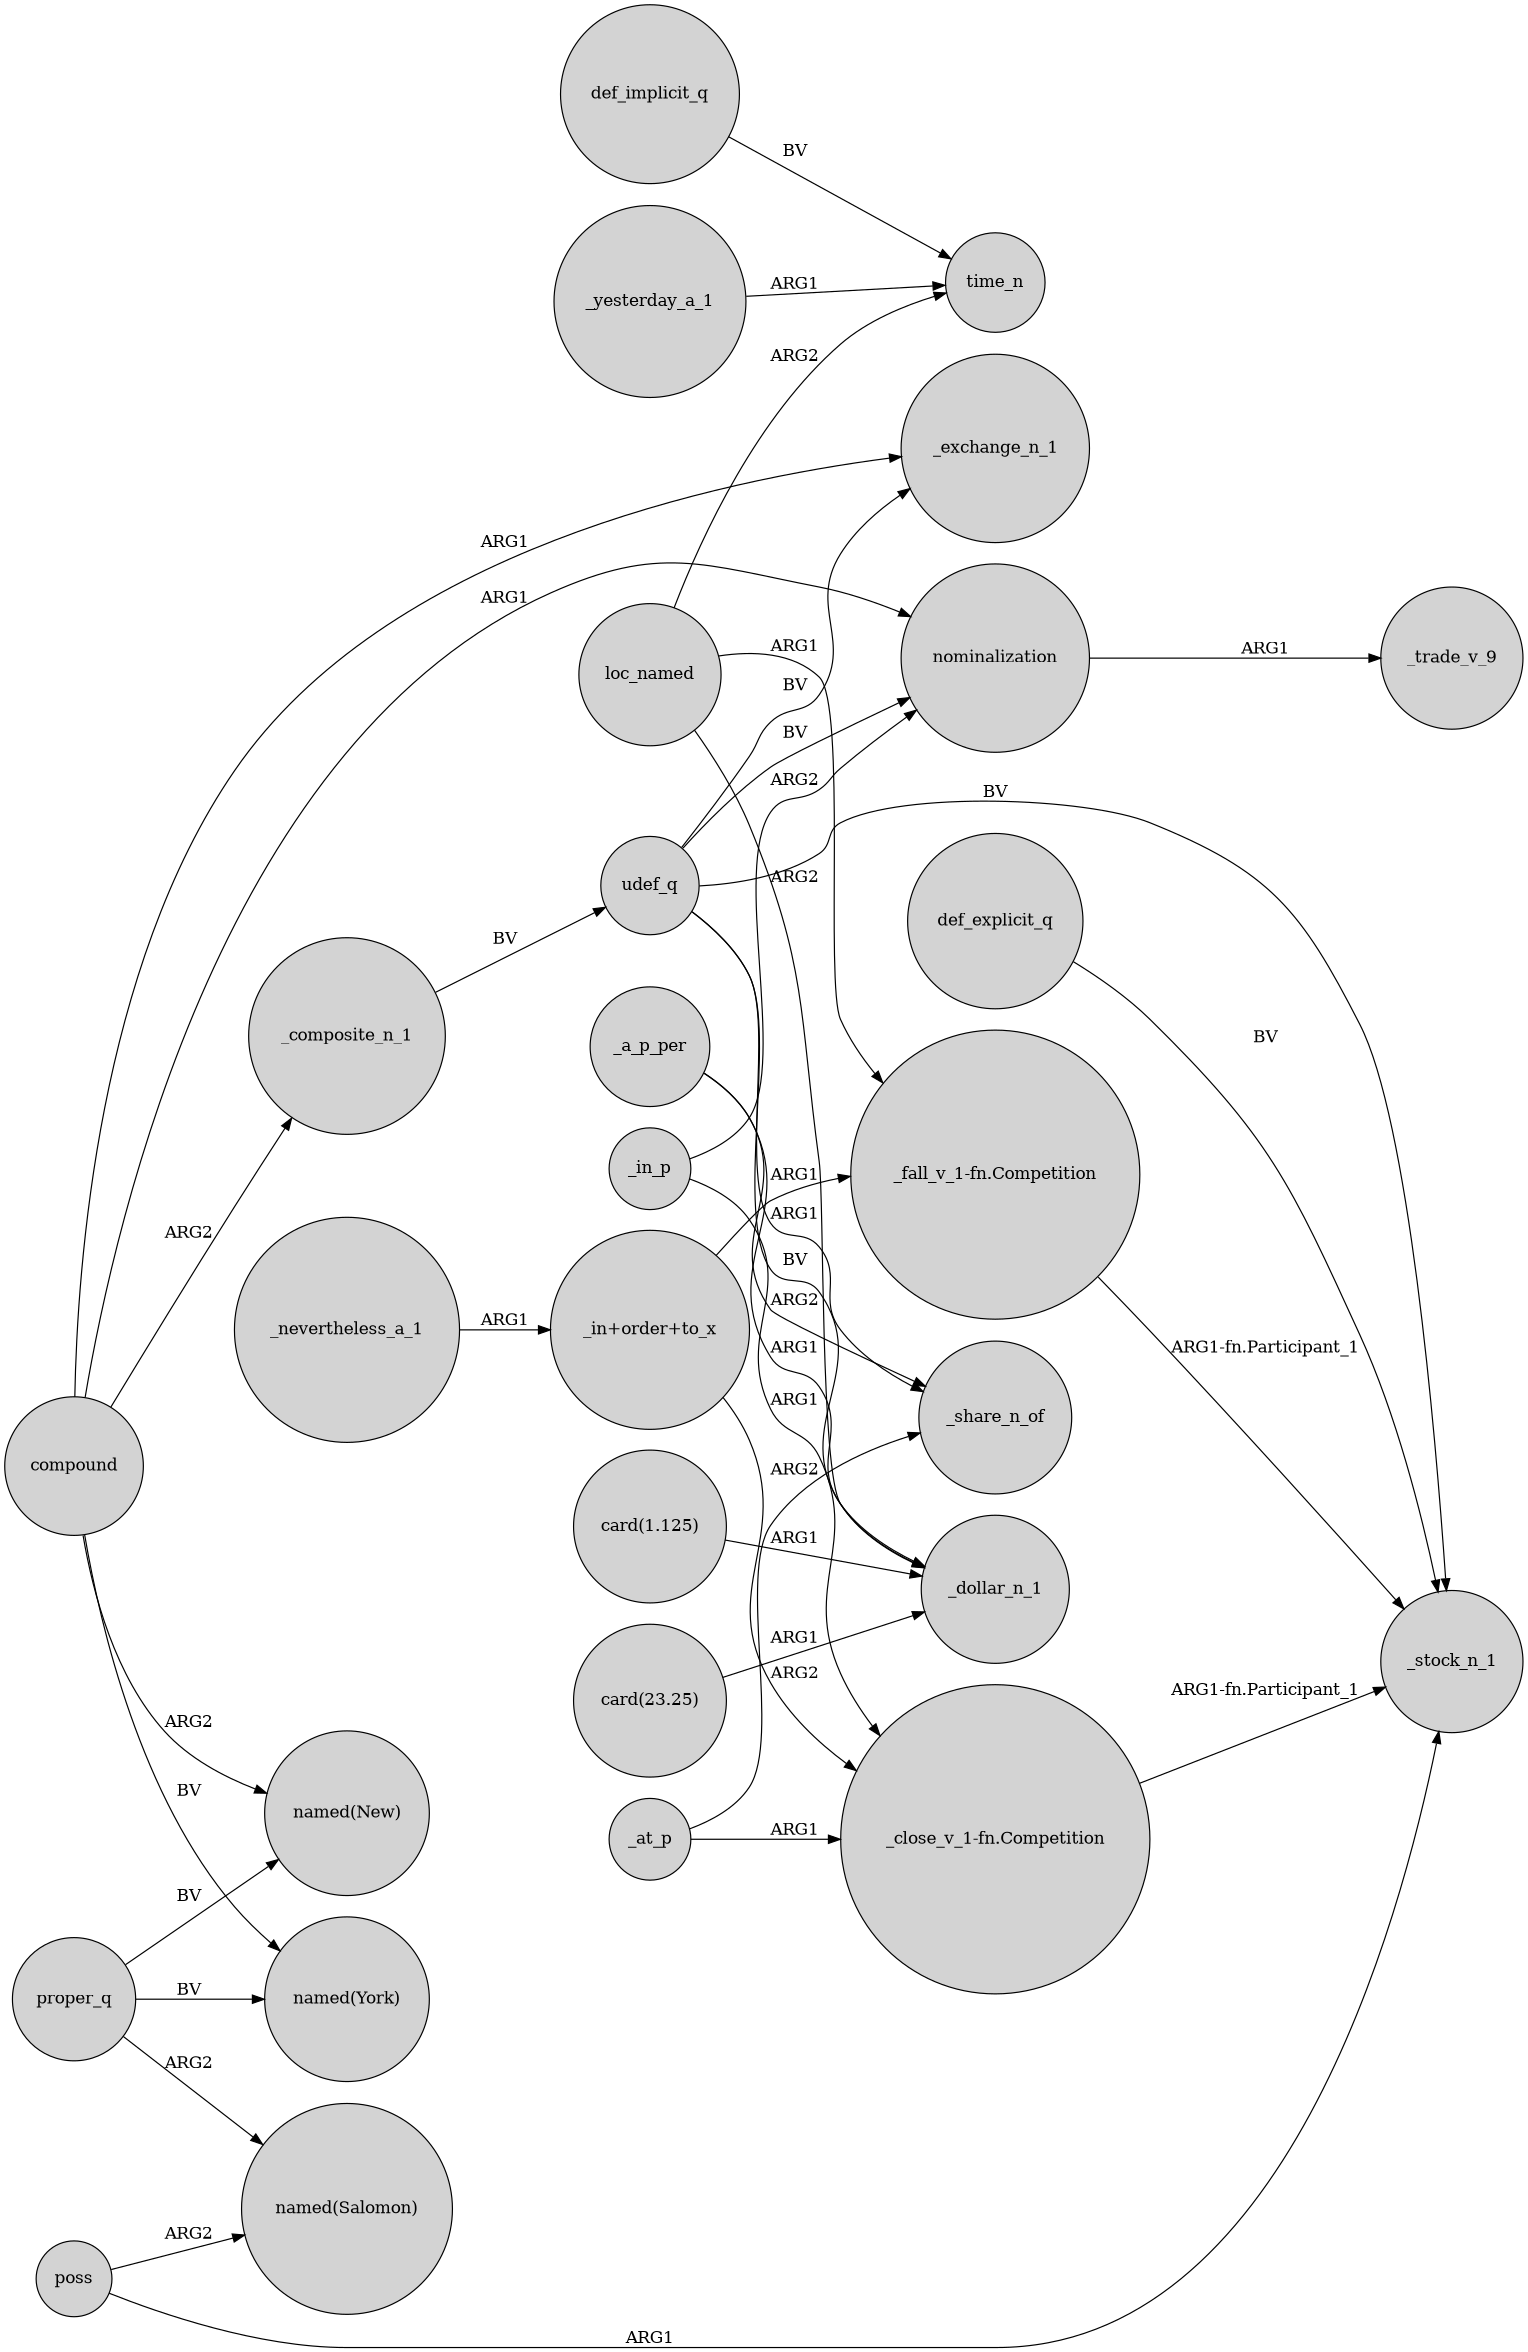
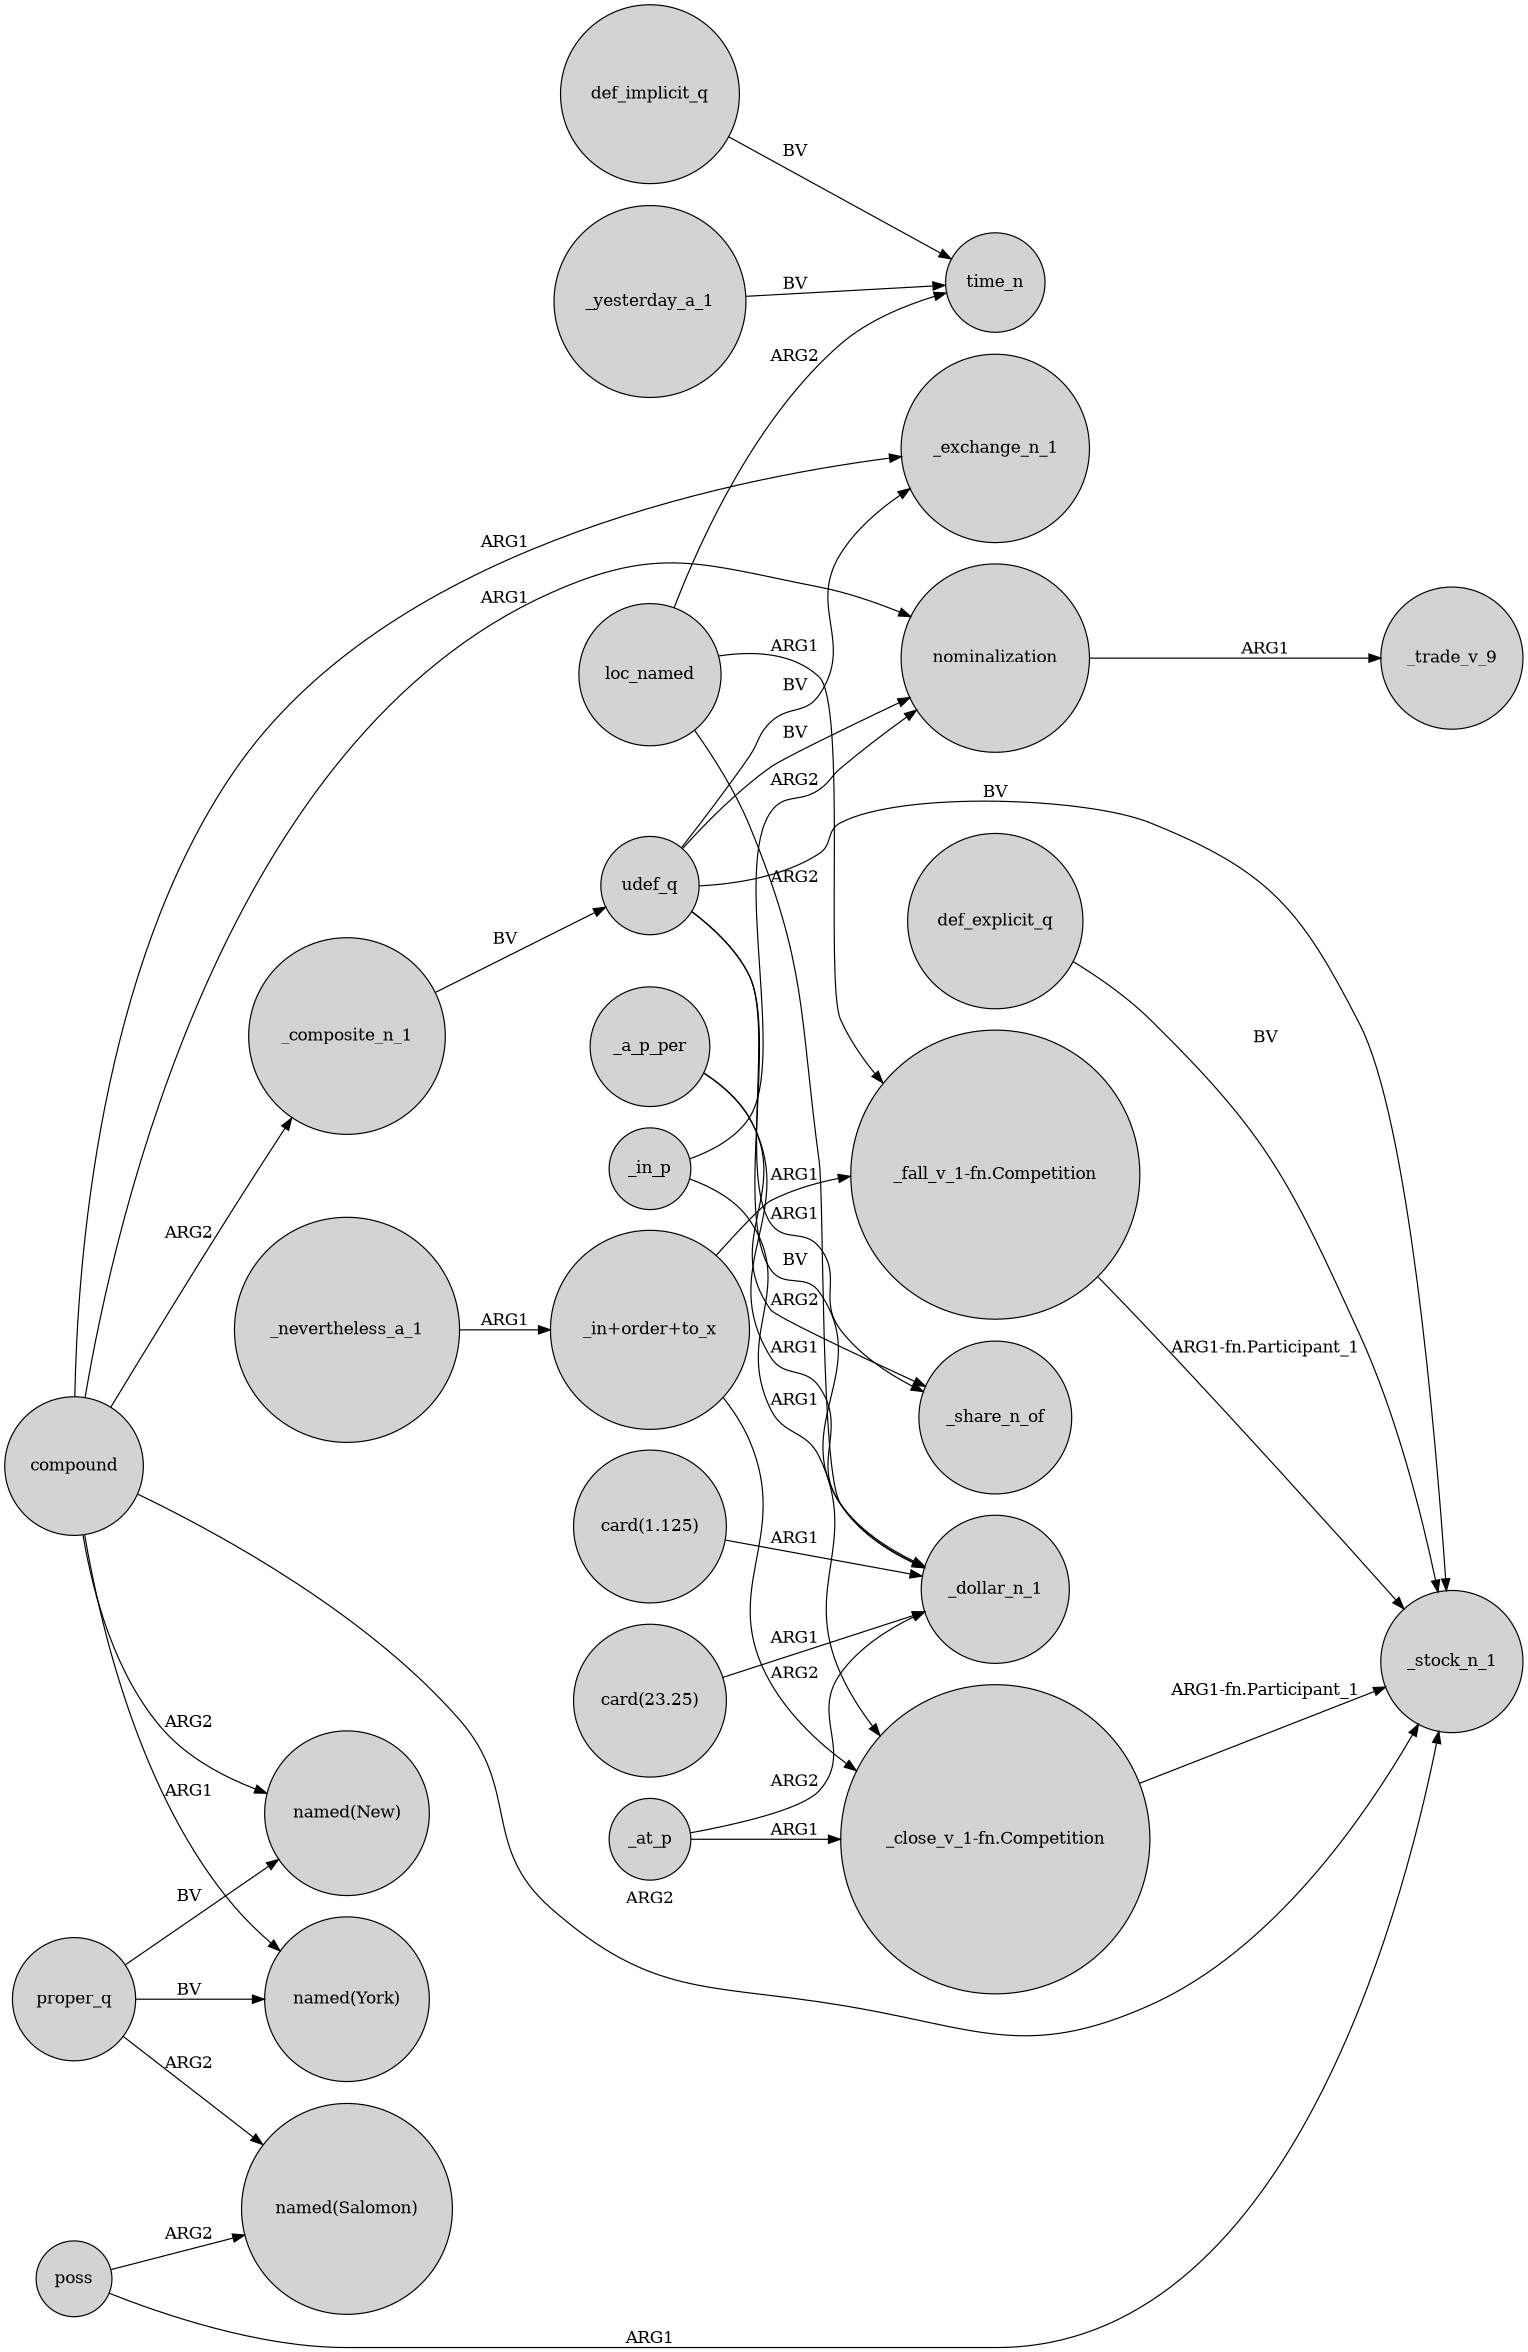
(795, 284) -> (795, 284)
(761, 1686) -> (833, 1763)
(189, 1791) -> (189, 1791)
none -> (731, 1990)
